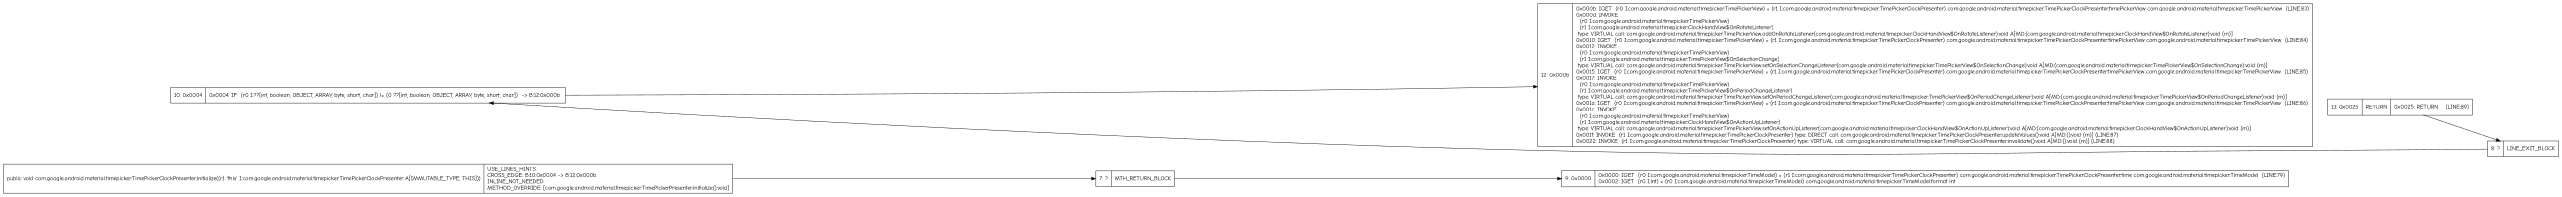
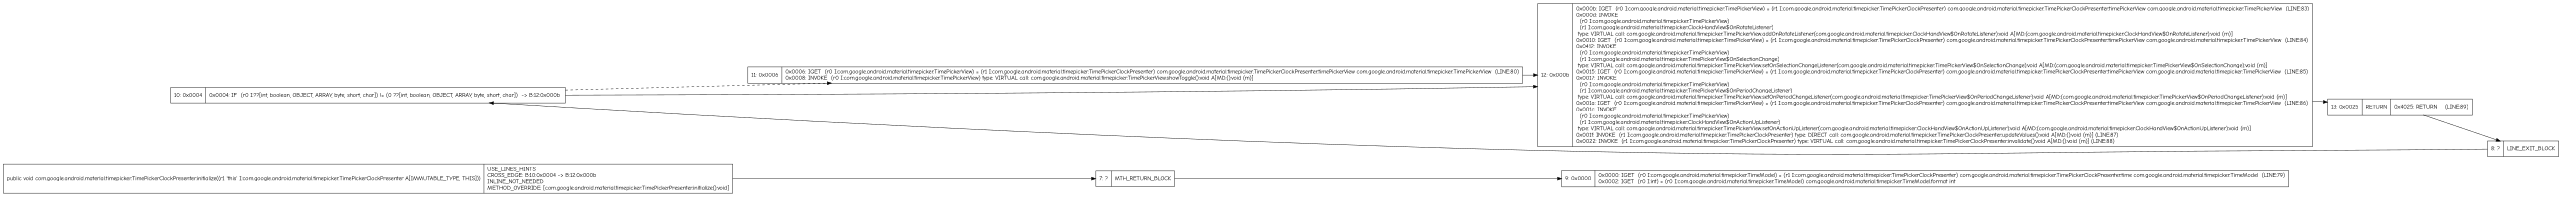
(1598, 47) -> (1598, 47)
none -> (1135, 75)
none -> (2318, 102)
(2432, 107) -> (2431, 107)
